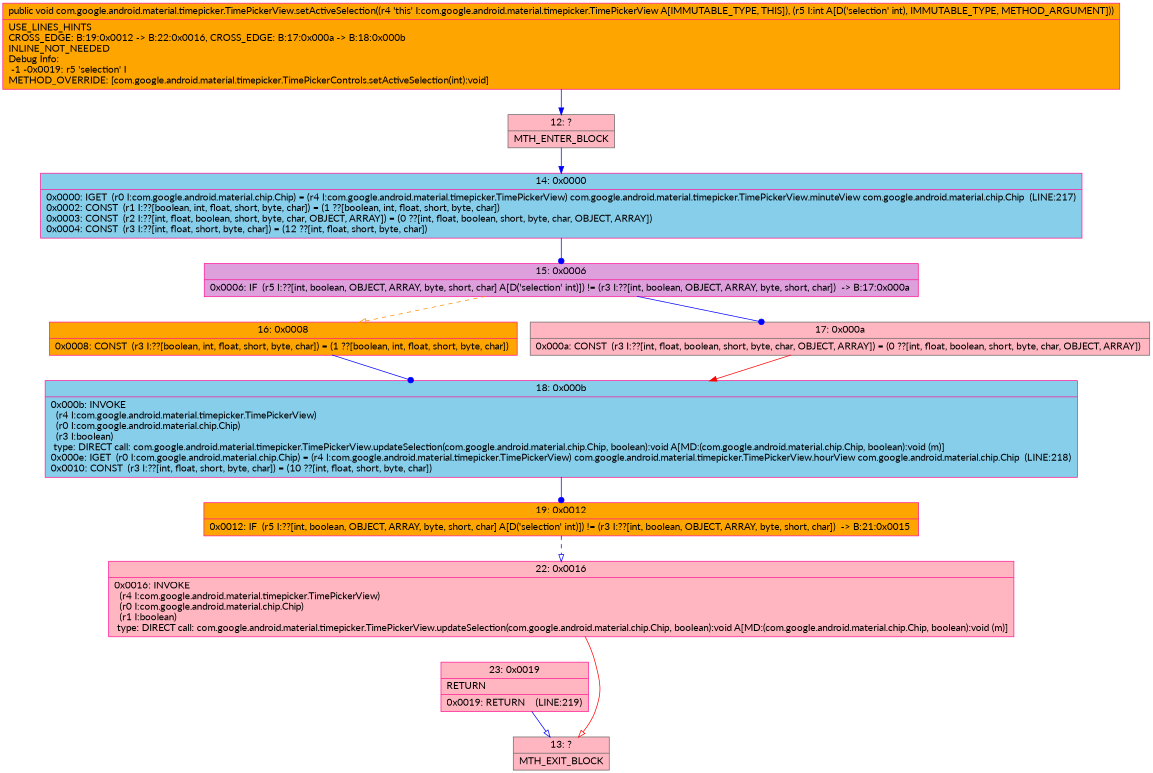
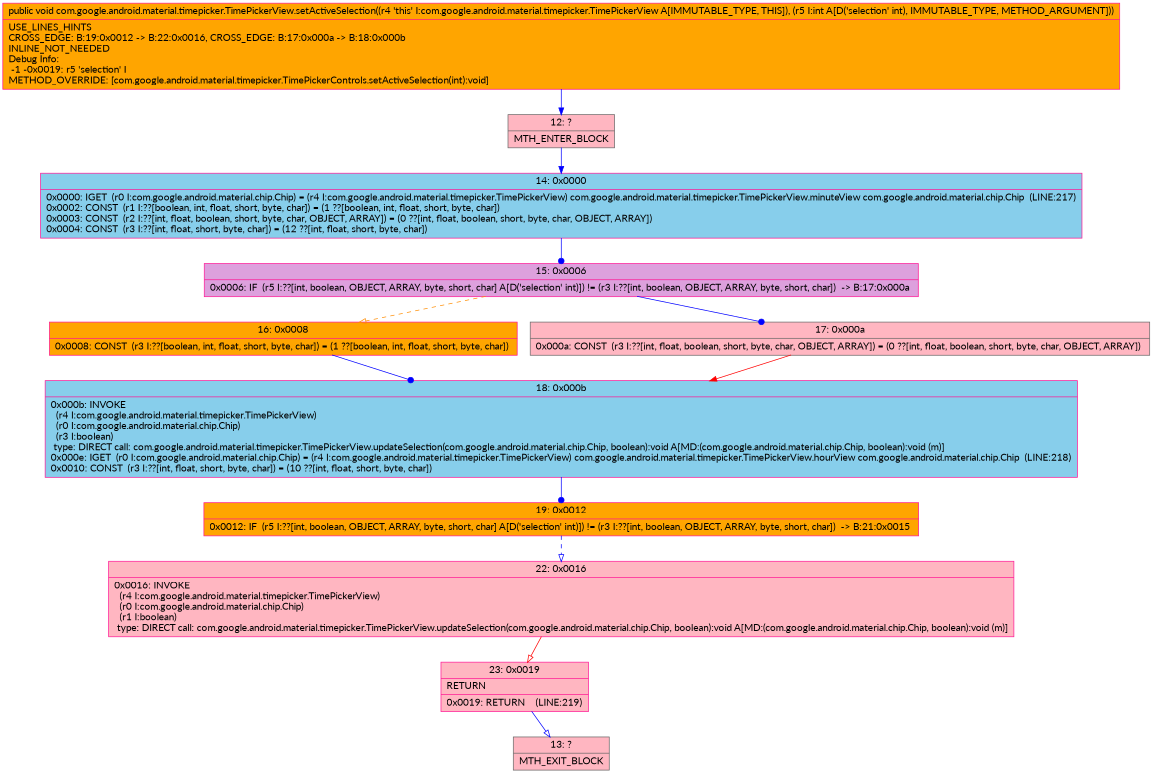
(600, 685) -> (536, 646)
